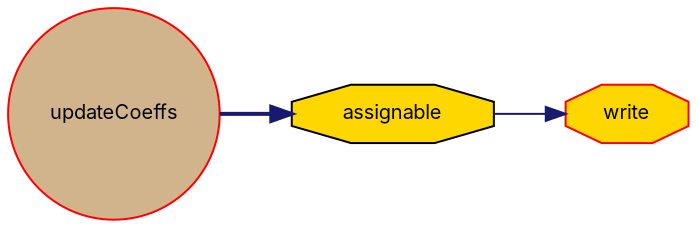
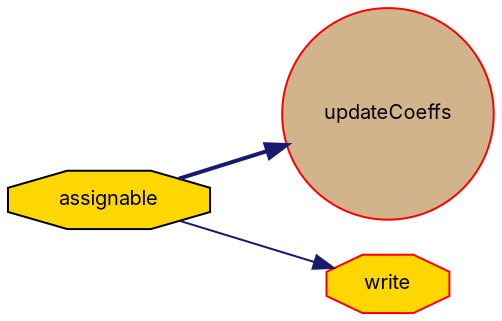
(245, 114) -> (223, 165)
